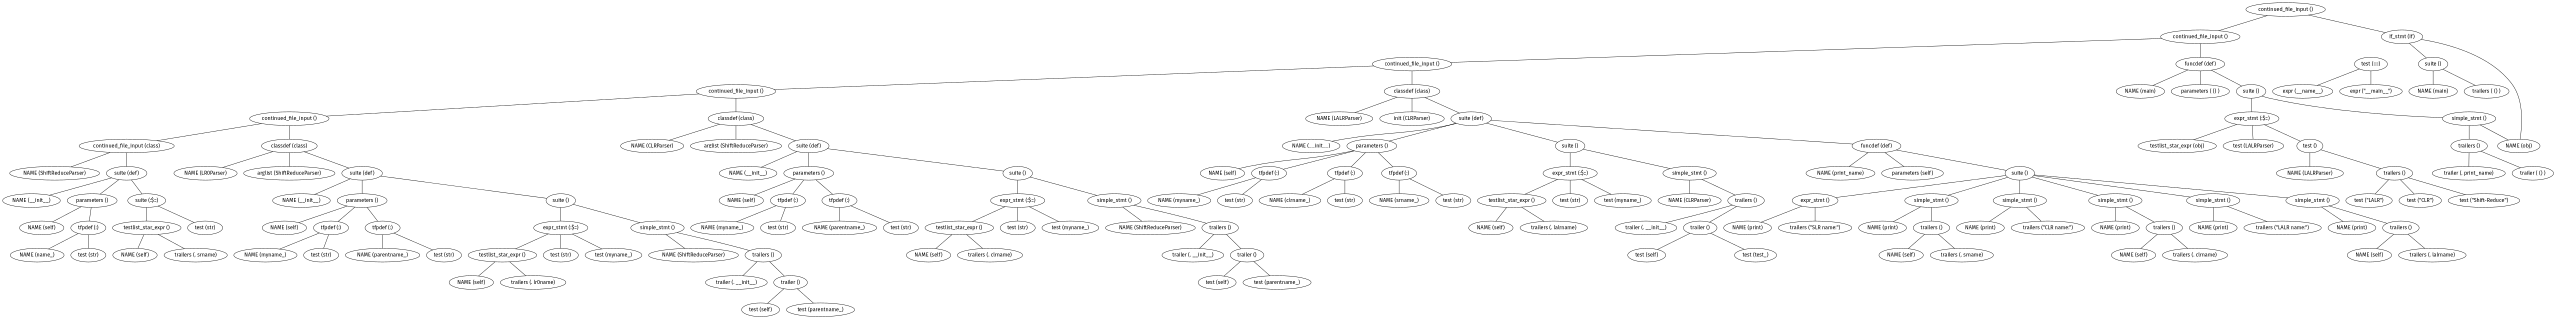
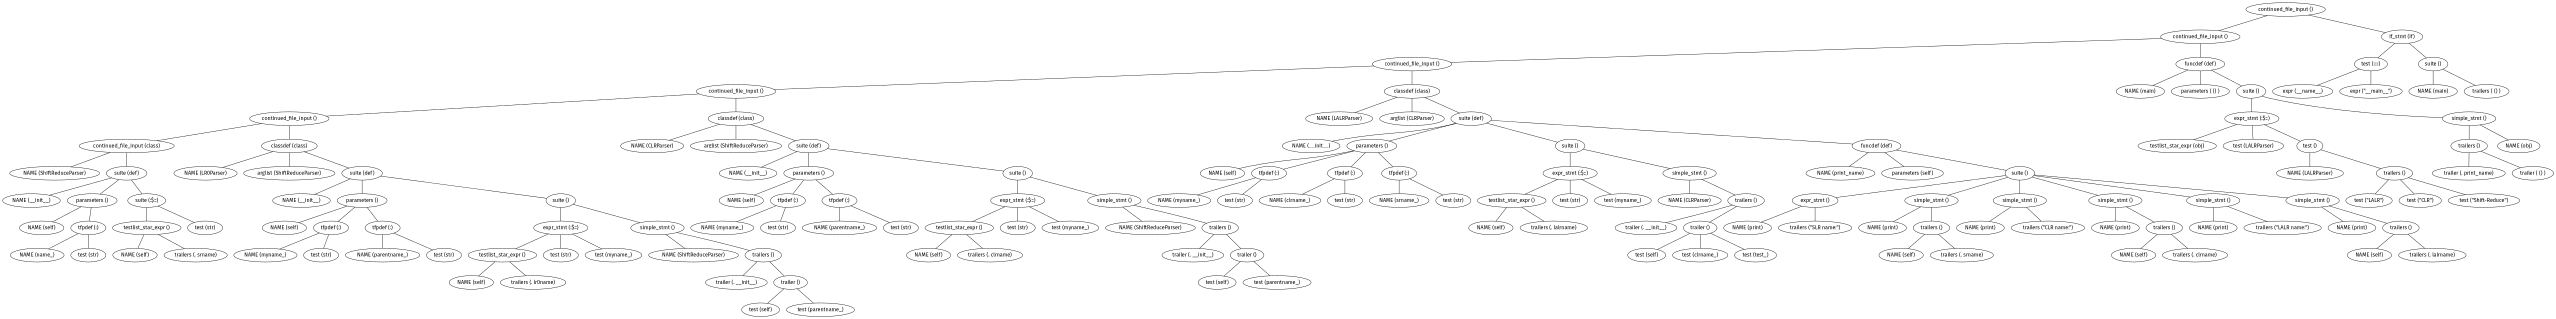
(2495, 68) -> (2386, 51)
(1412, 119) -> (1412, 119)
none -> (1700, 255)
